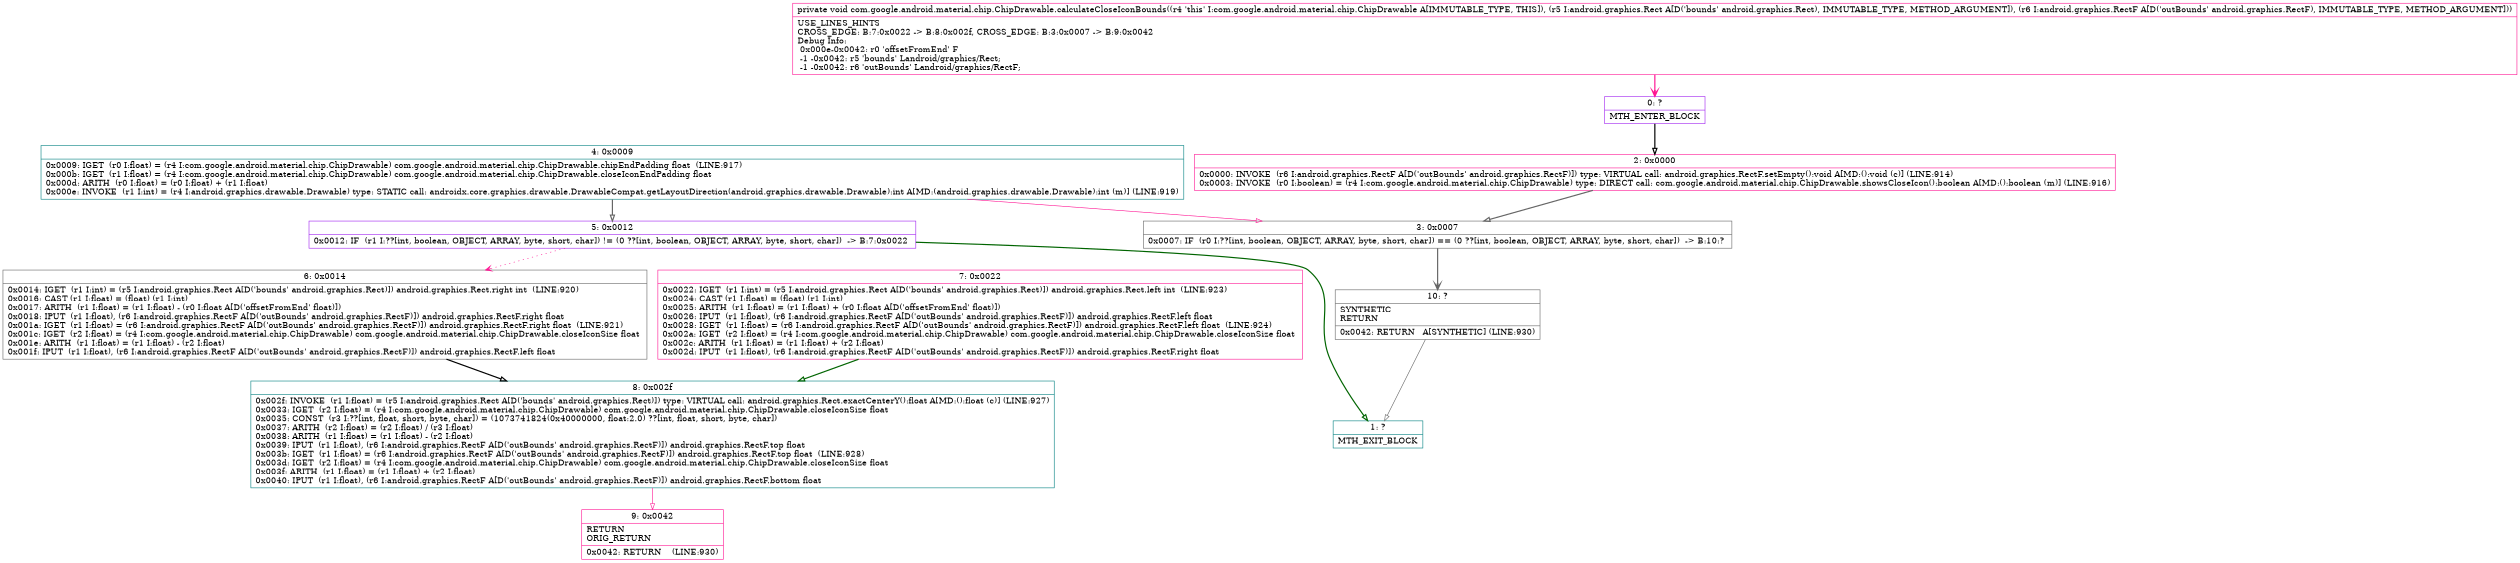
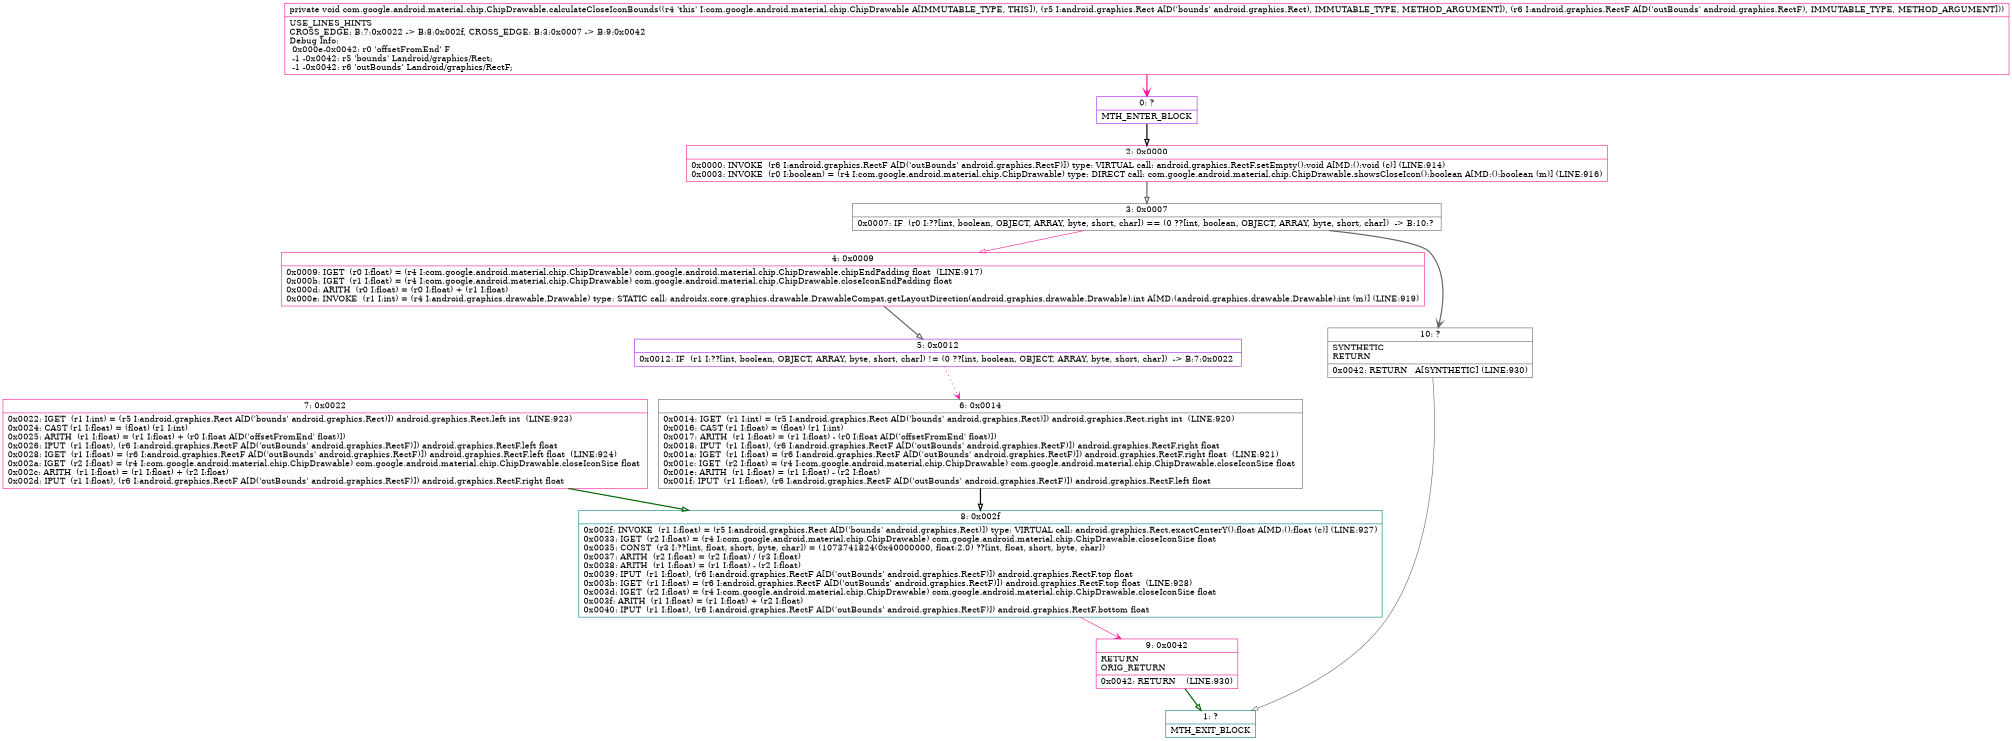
(612, 172) -> (853, 279)
(1112, 210) -> (1035, 241)
(1193, 255) -> (1191, 697)
(653, 496) -> (1098, 627)
